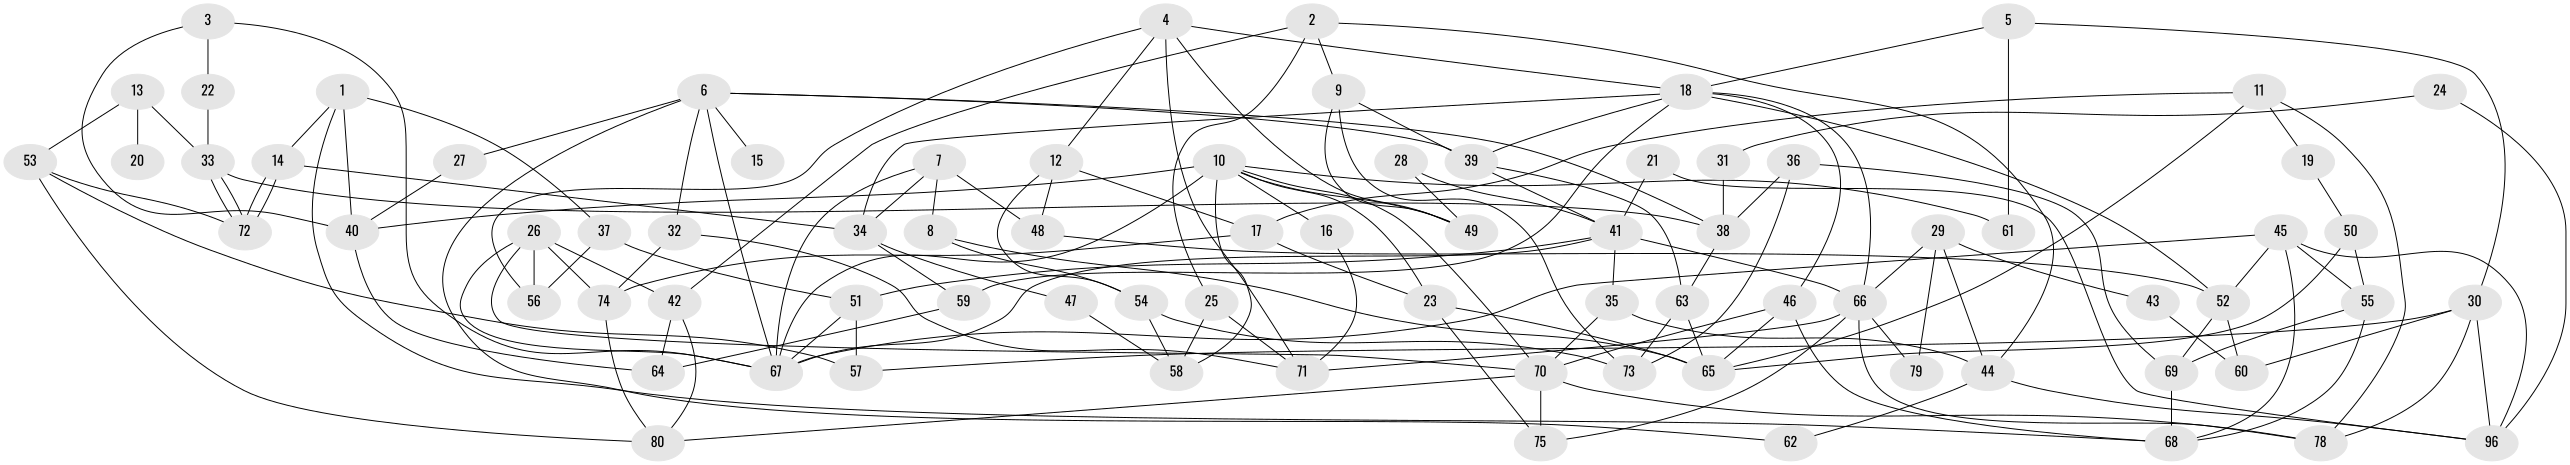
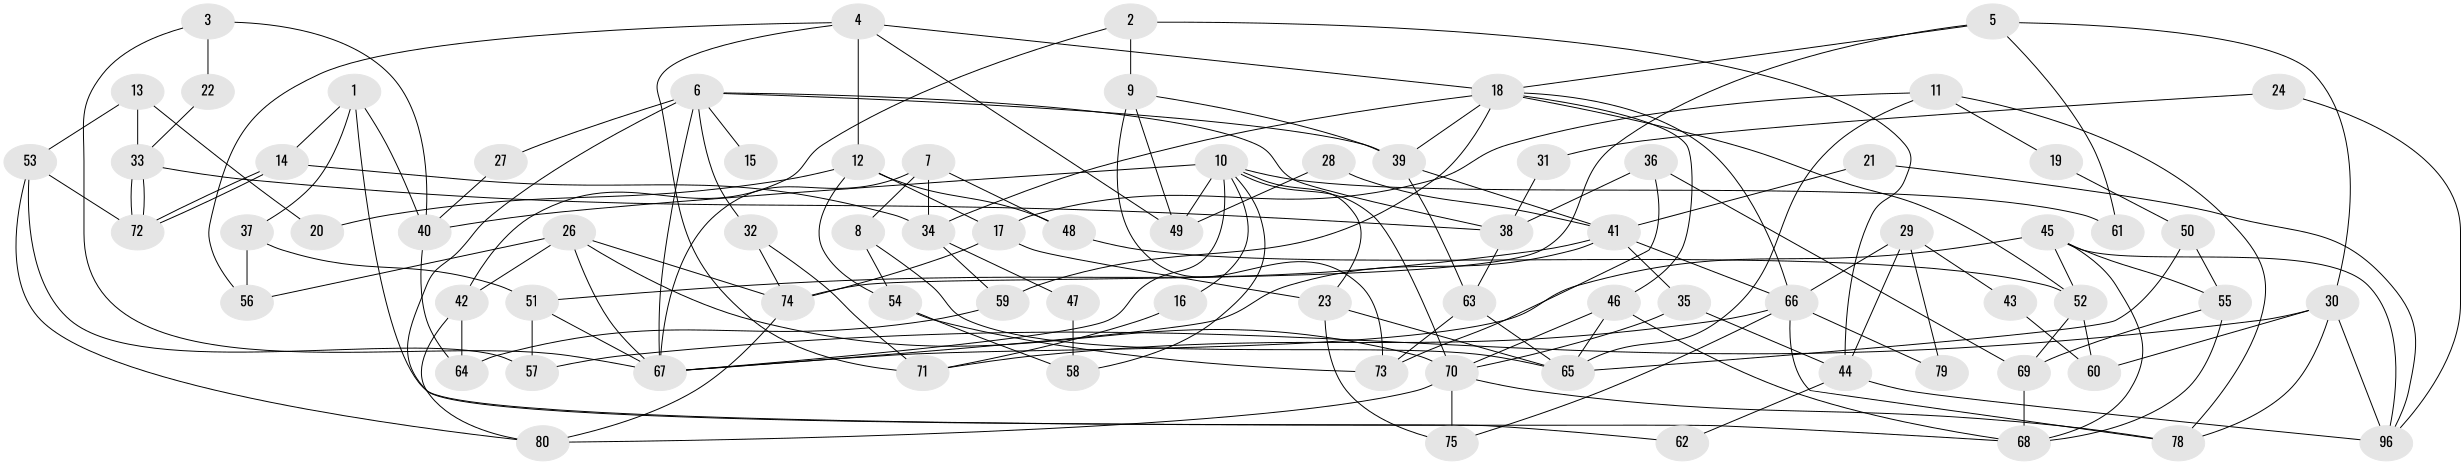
none -> (1596, 165)
none -> (687, 192)
(1212, 303) -> none
